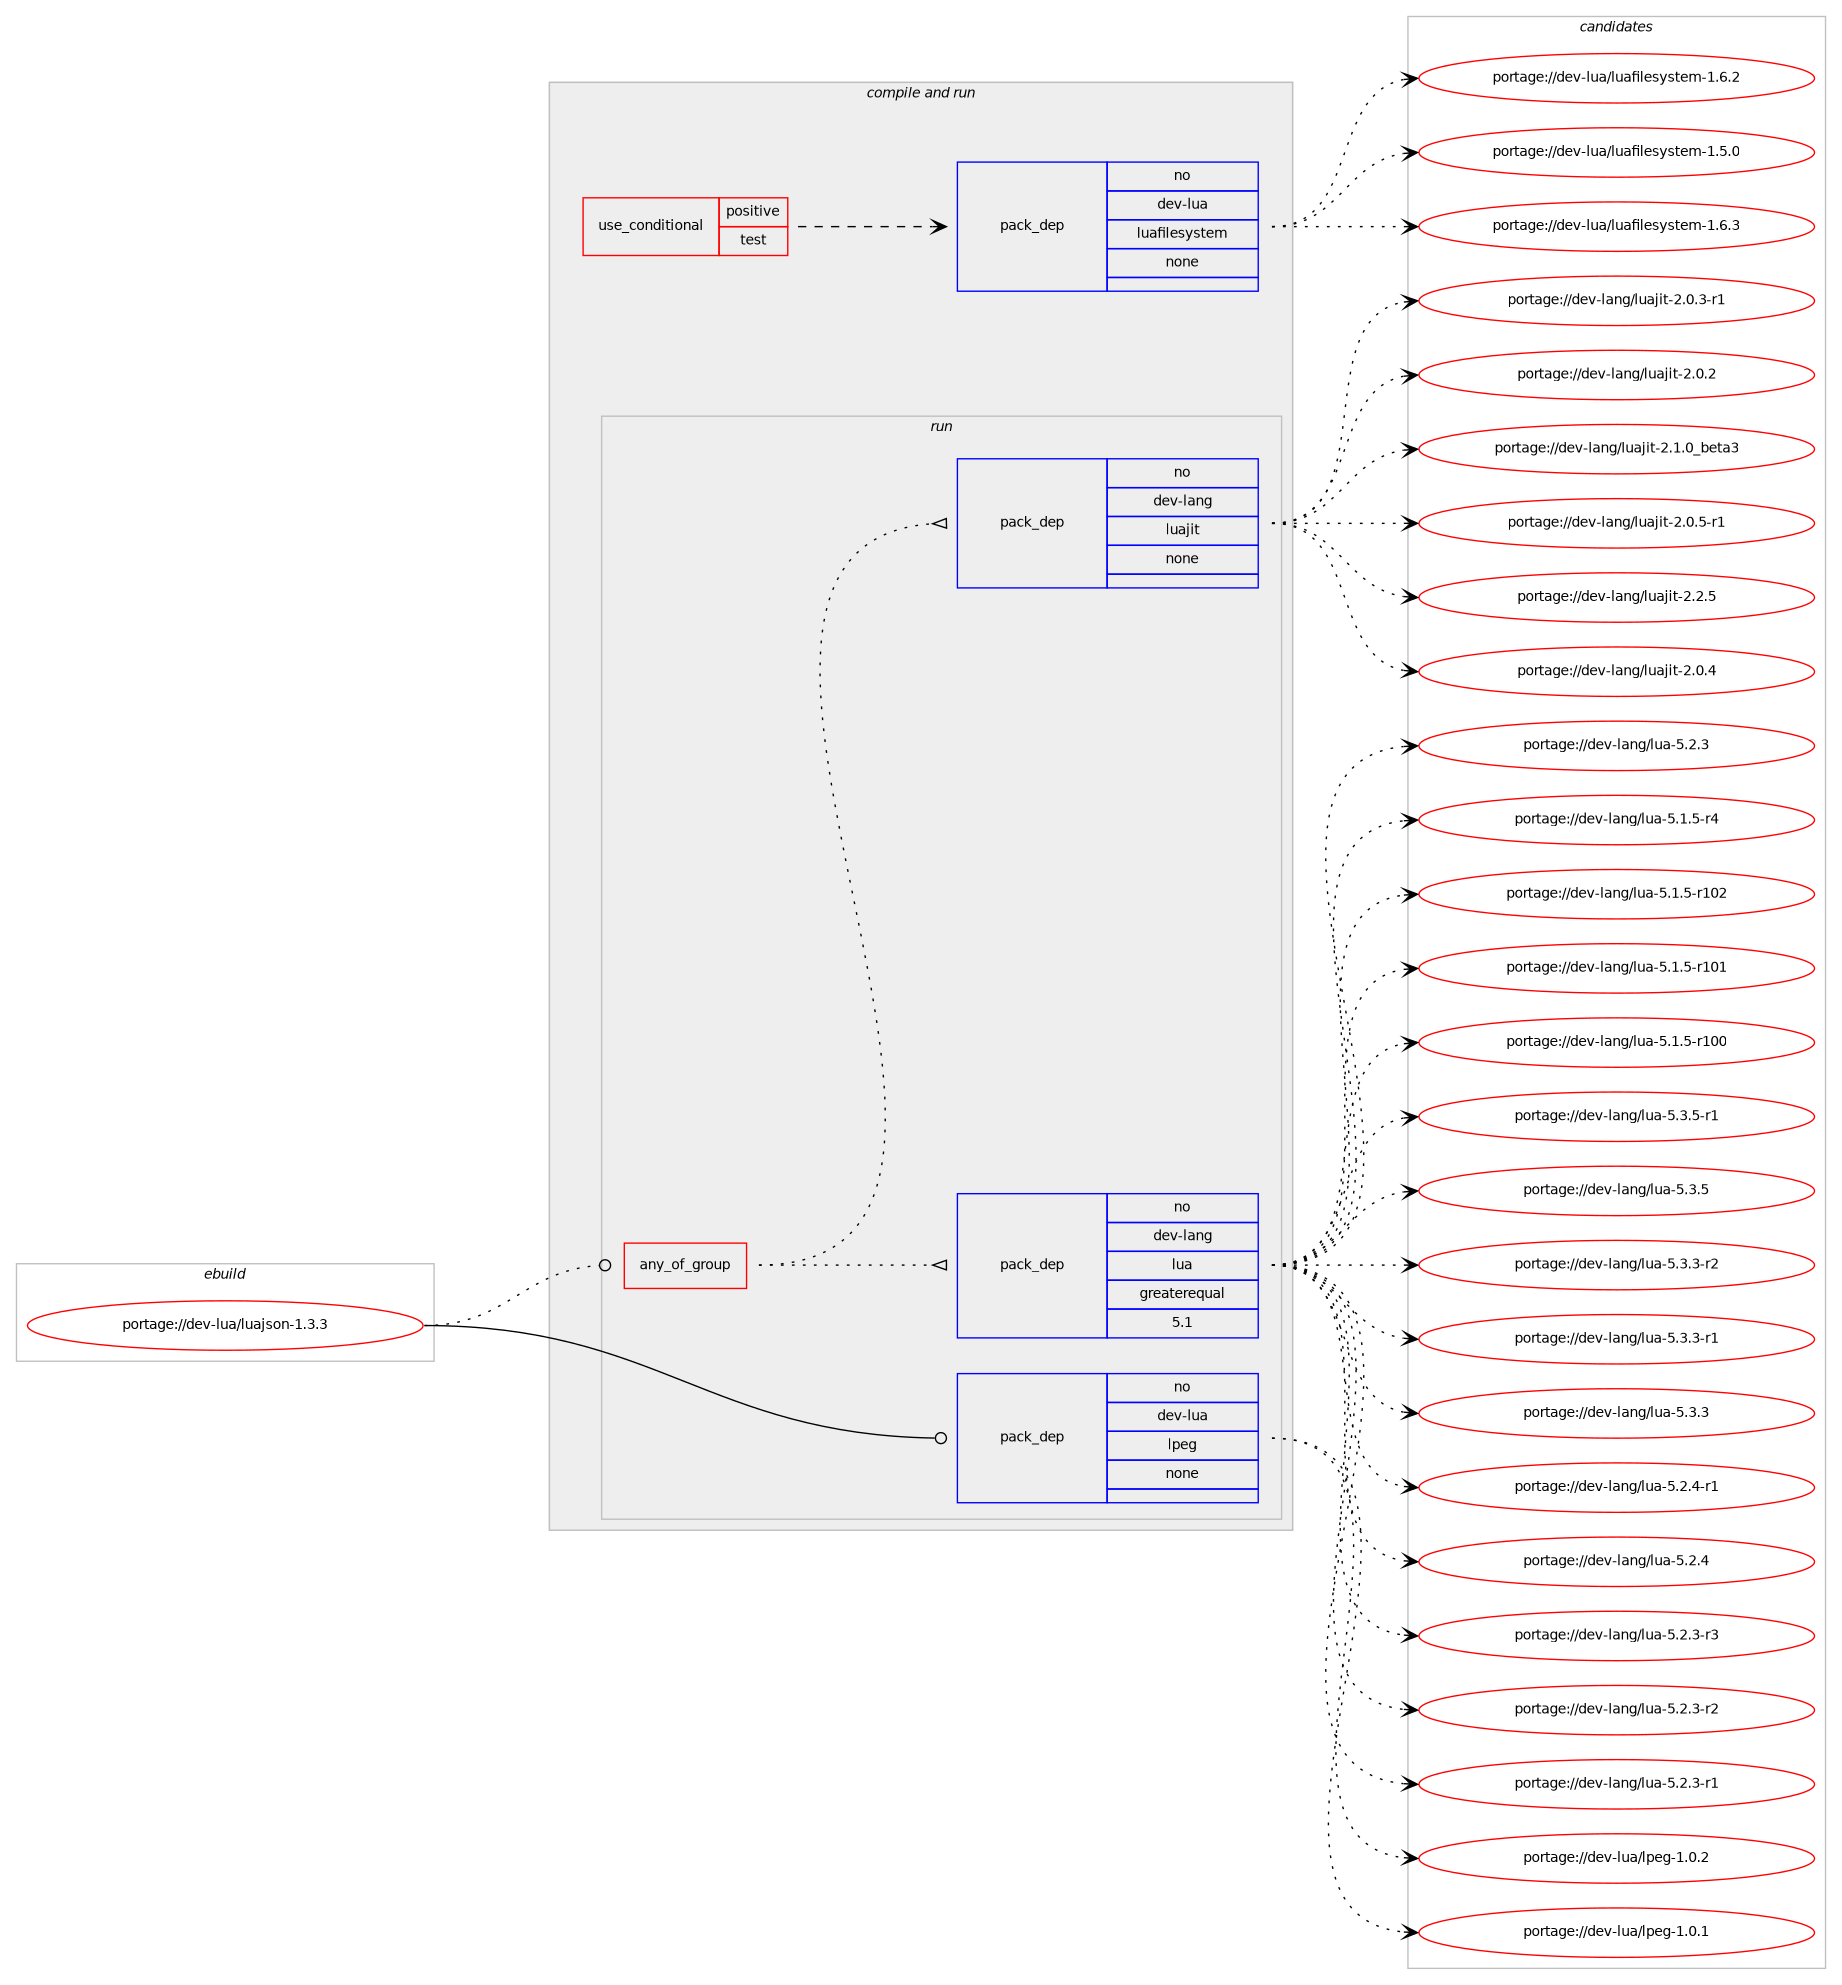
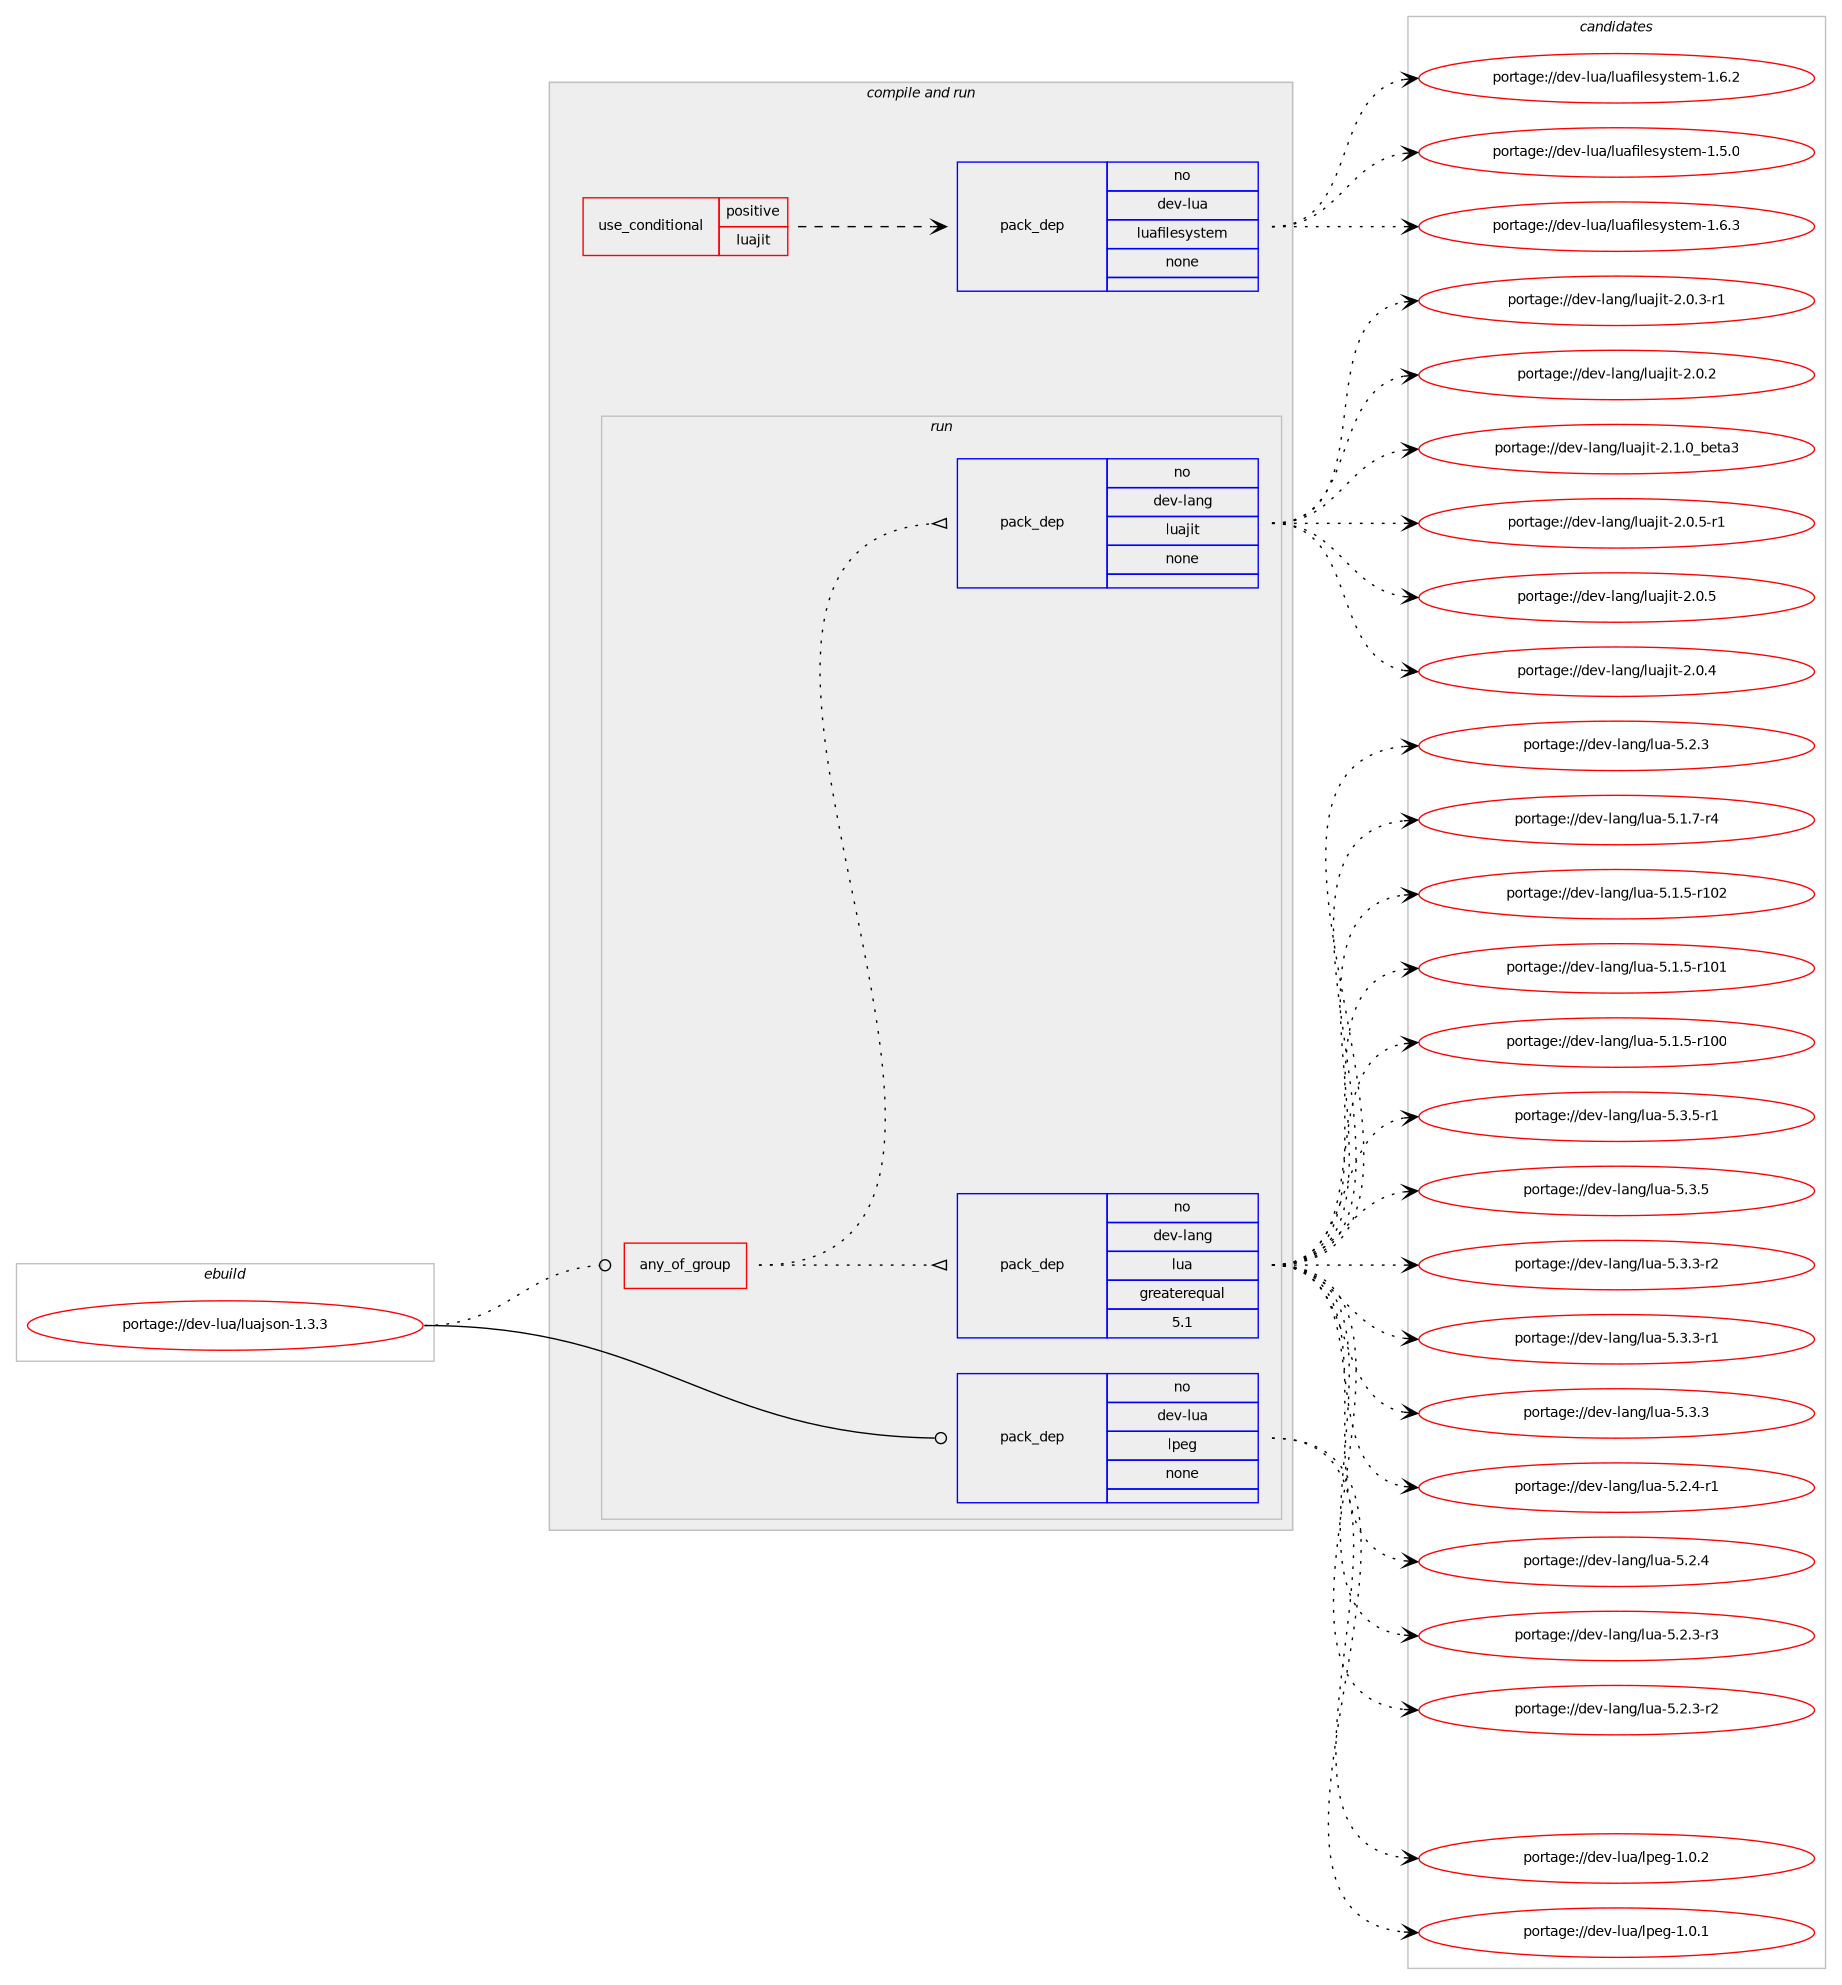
(753, 240) -> (753, 240)
(1617, 598) -> (1617, 598)
(1617, 820) -> (1617, 820)
(1617, 1784) -> none
